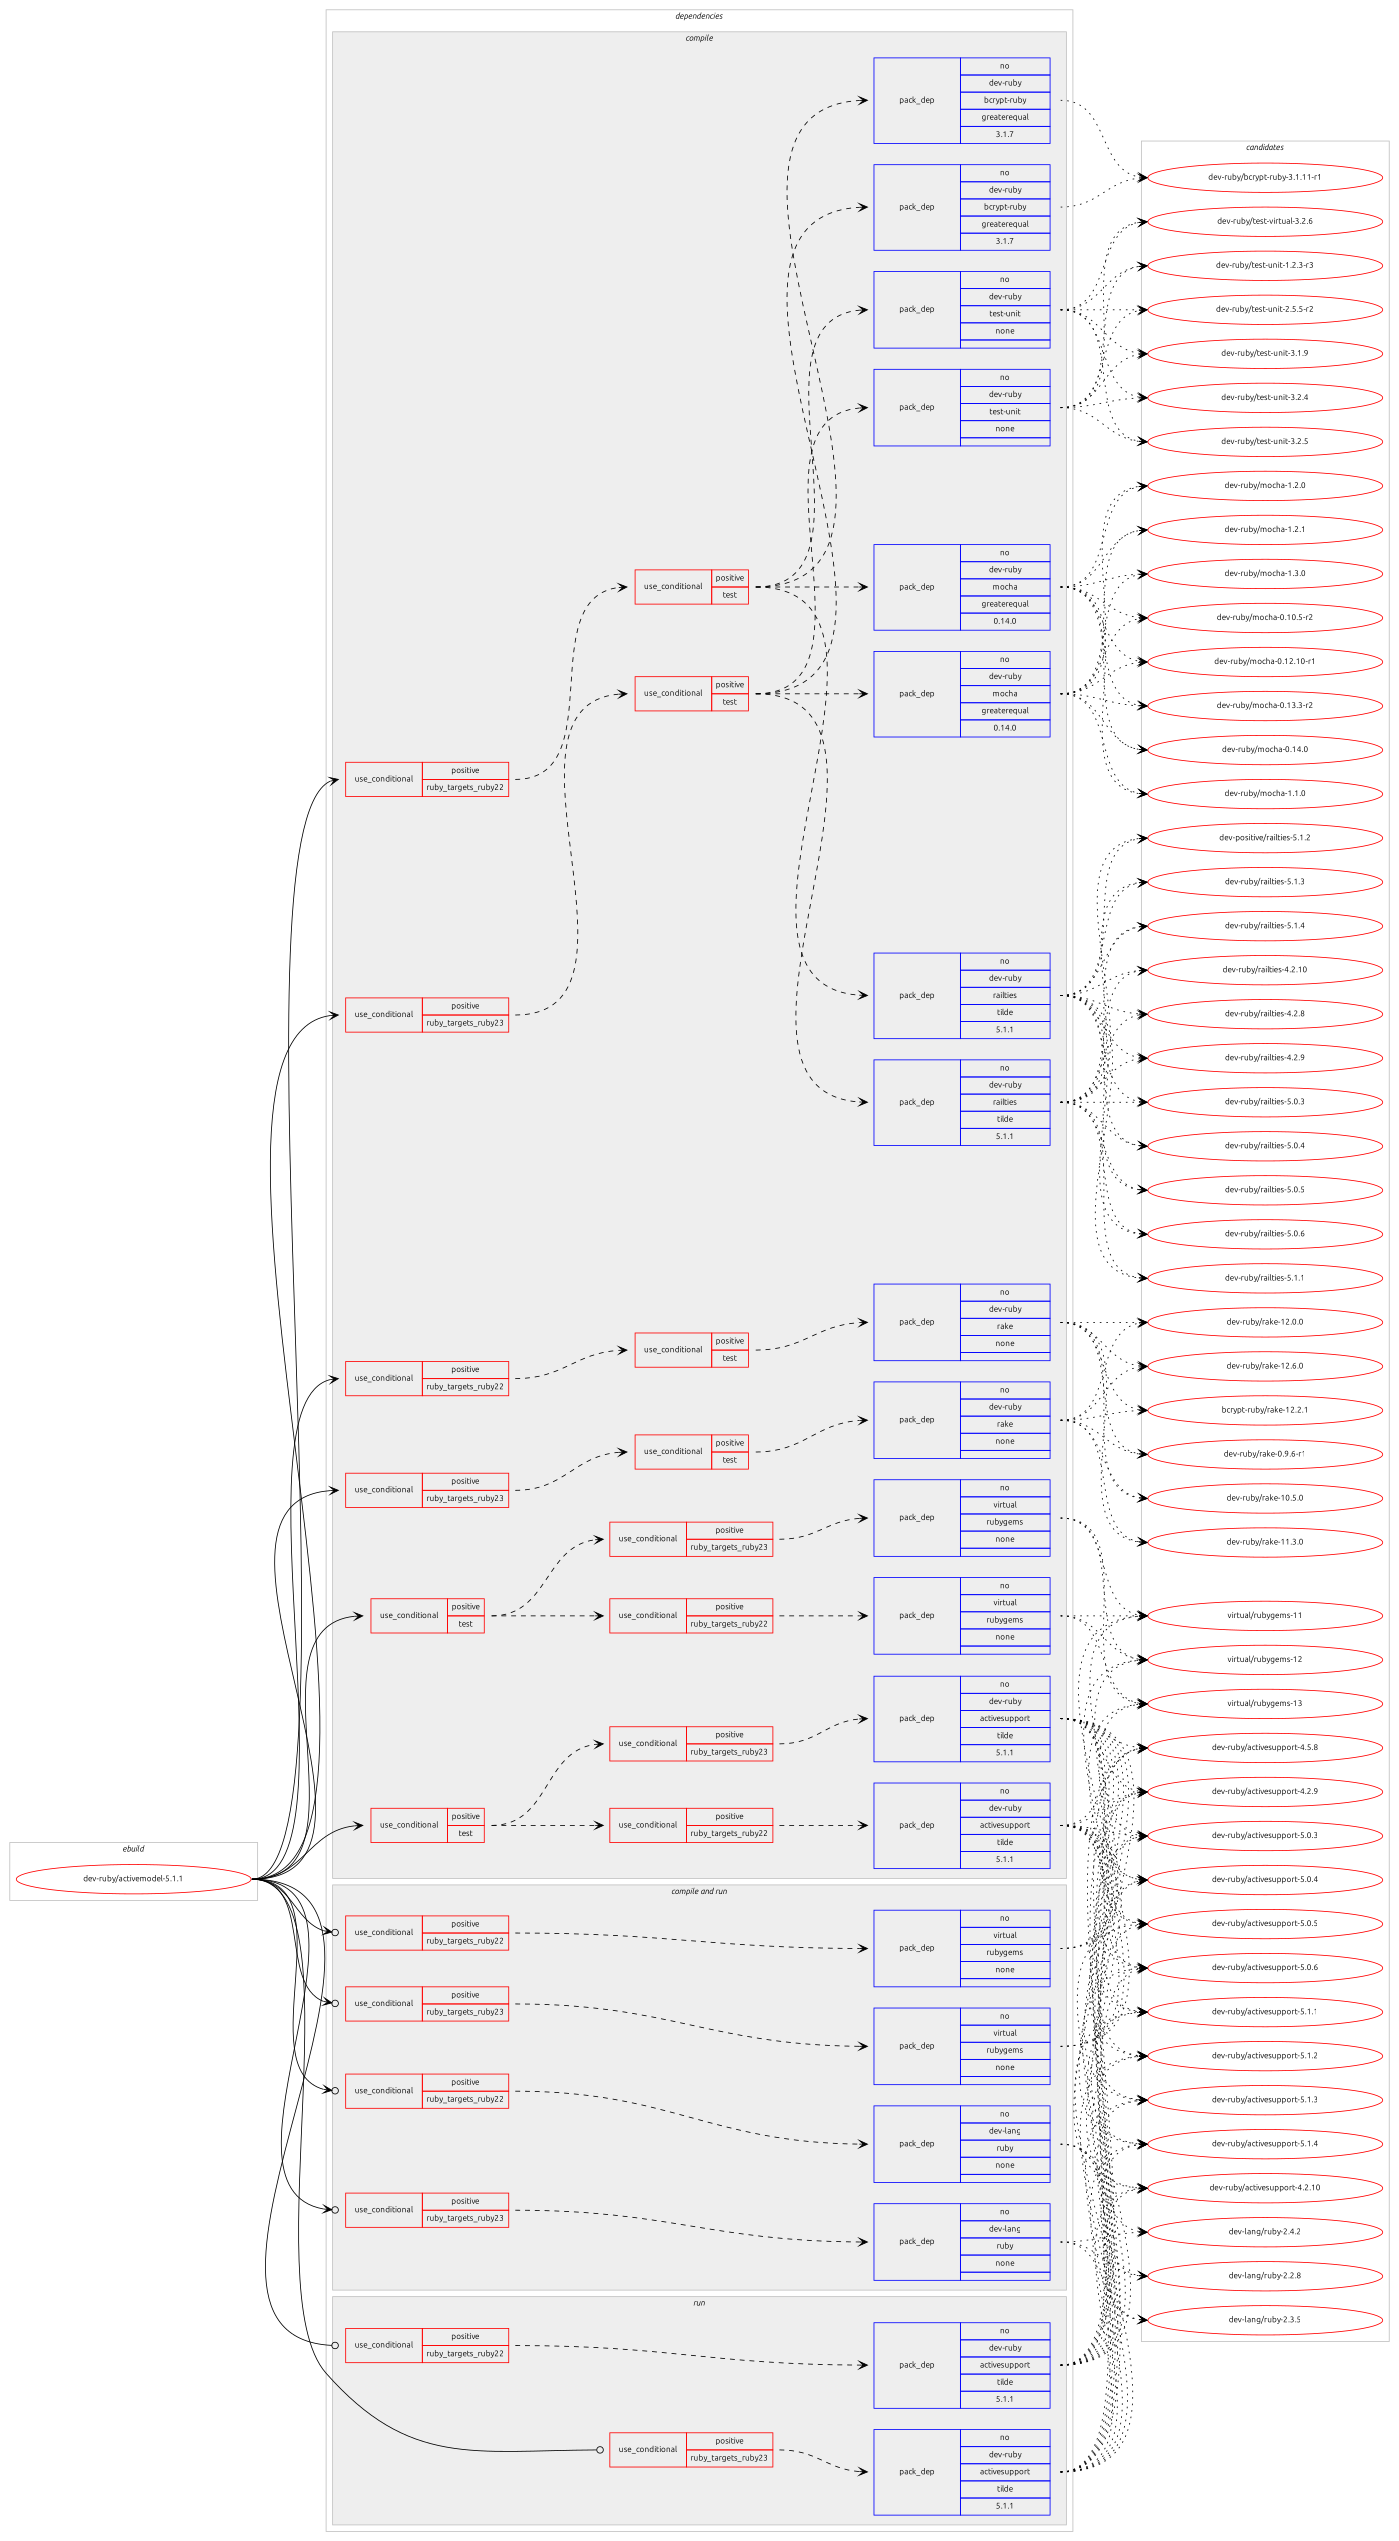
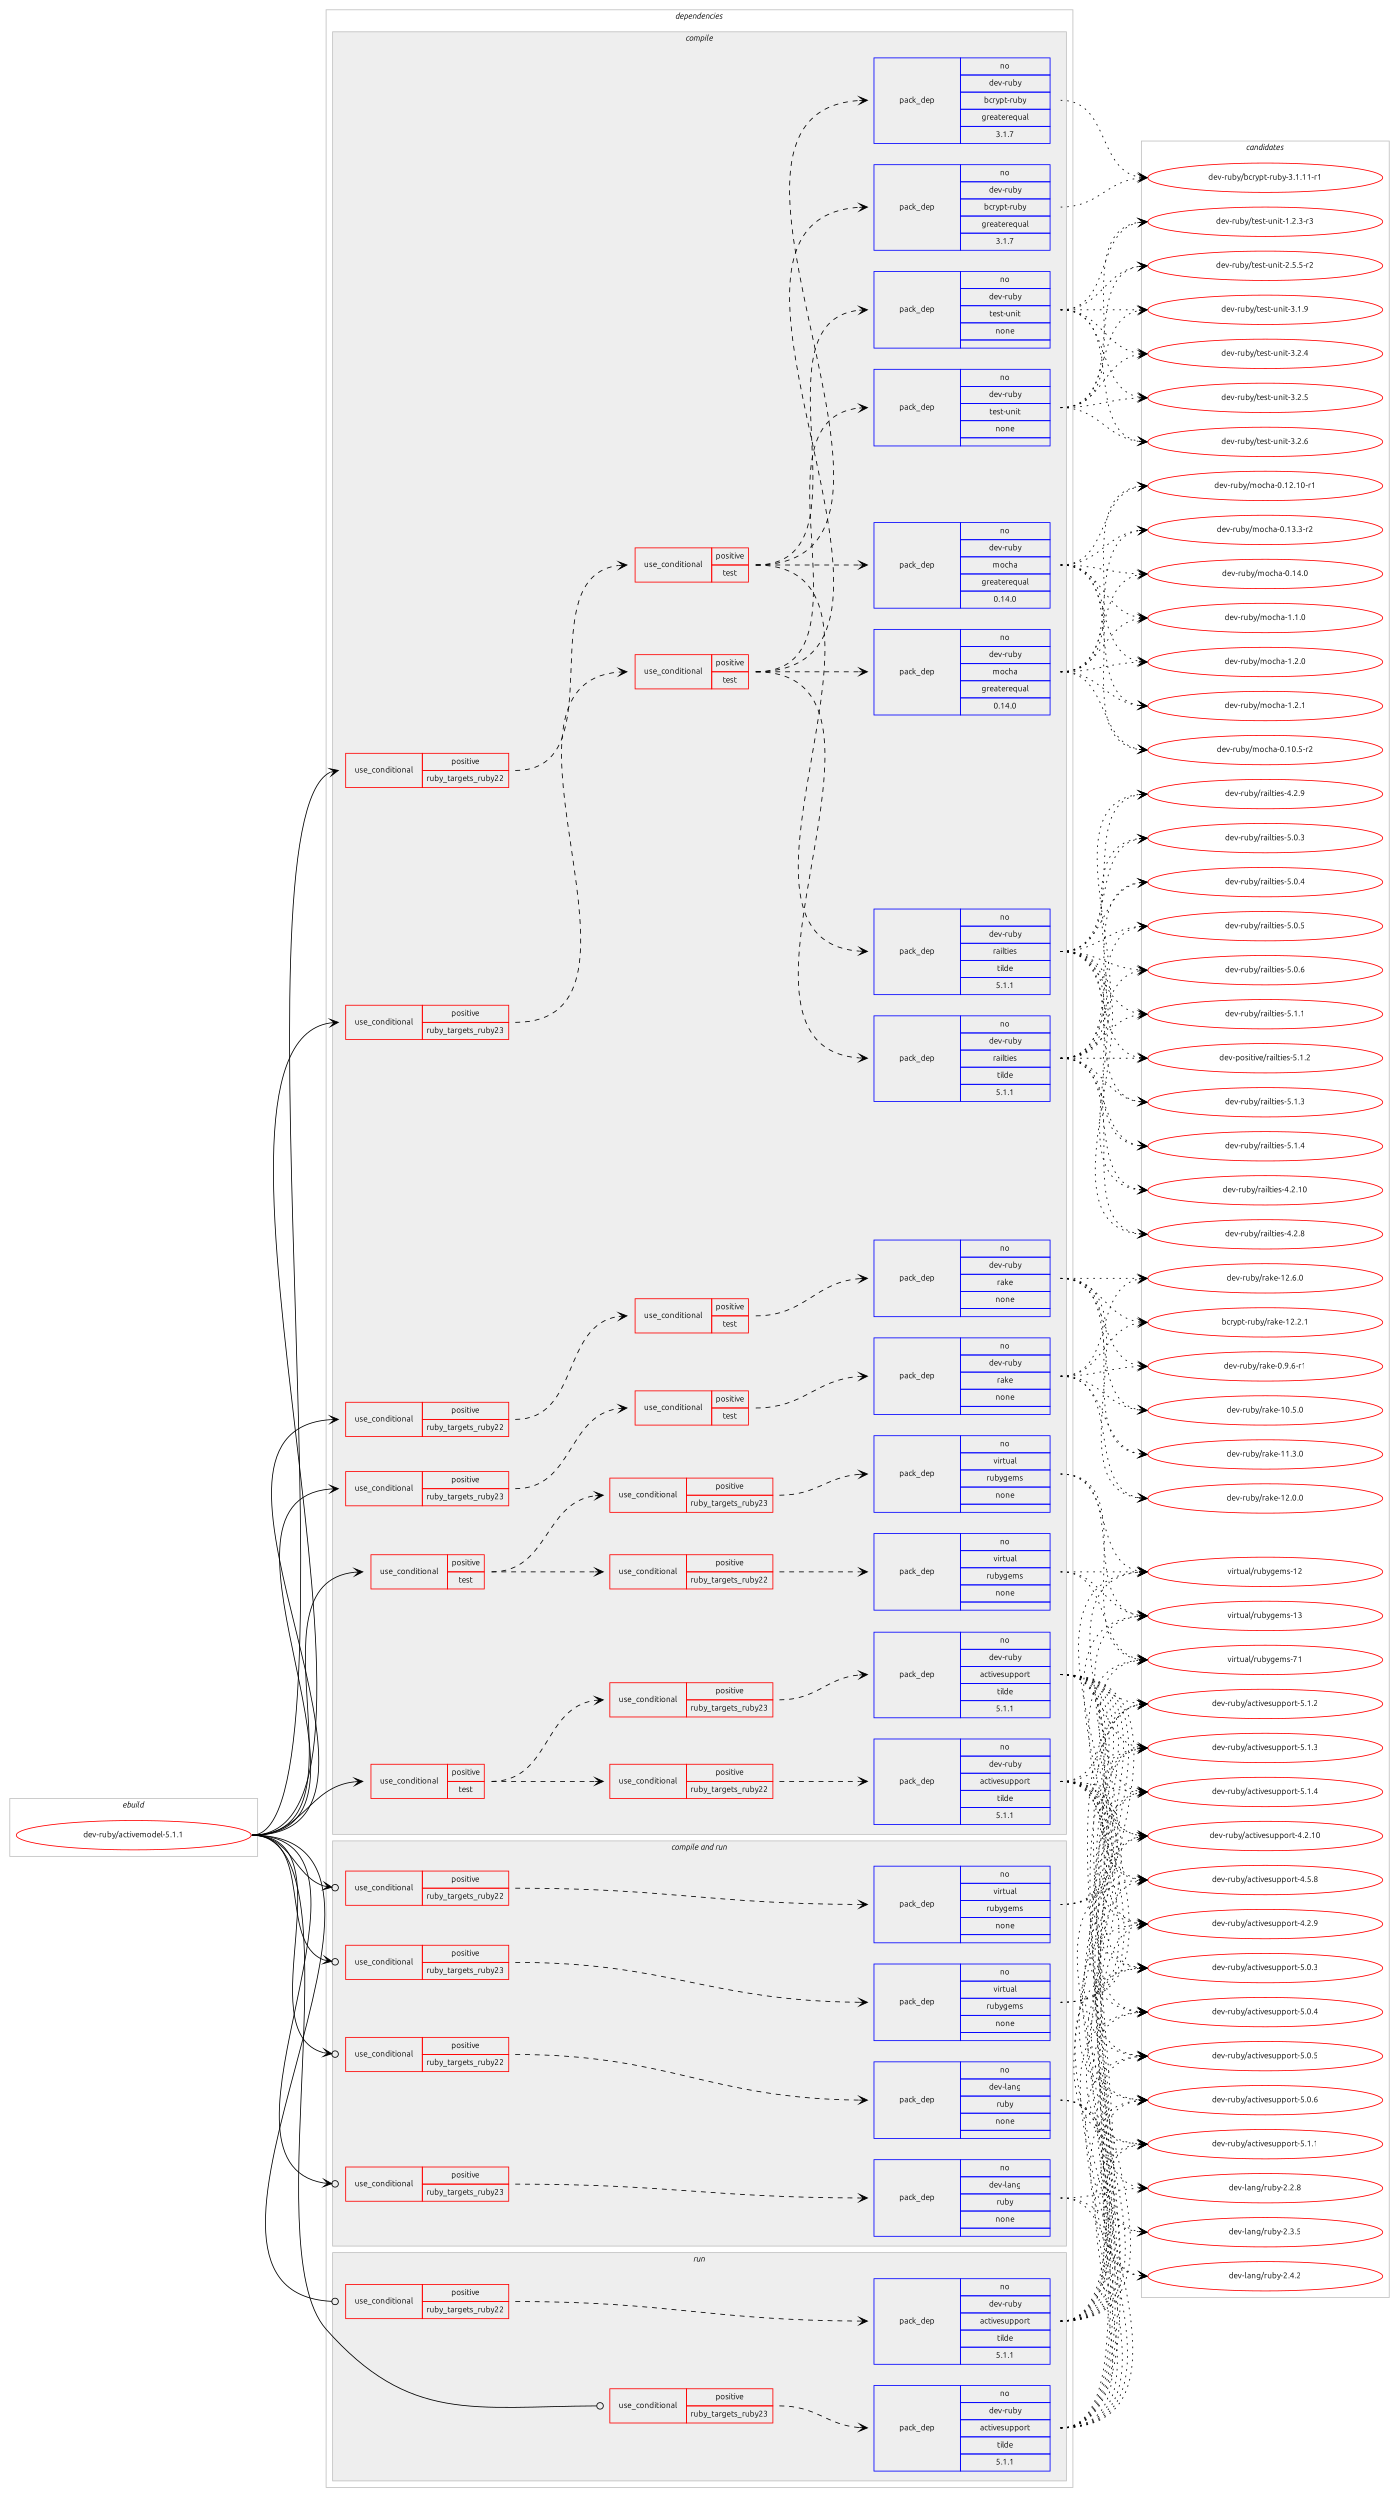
(1265, 222) -> (1265, 442)
(1265, 574) -> none
(1265, 1616) -> (1265, 1660)
